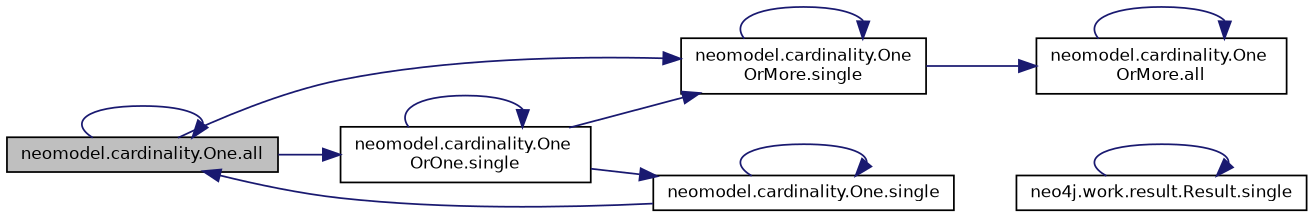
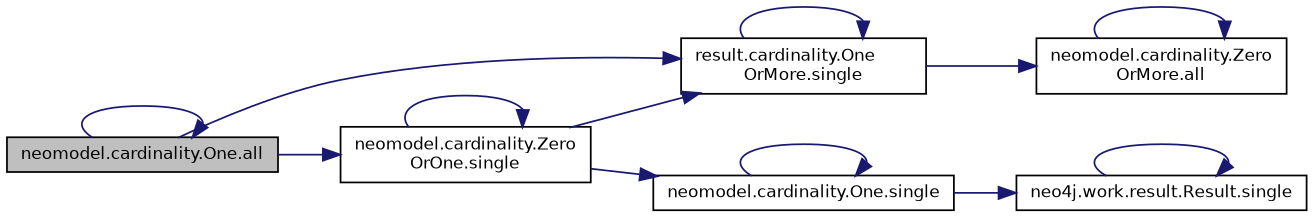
(804, 66) -> (804, 66)
(1162, 66) -> (1162, 66)
(466, 155) -> (466, 155)
(435, 205) -> (976, 193)
